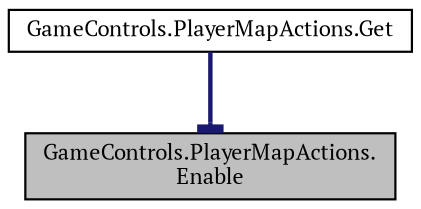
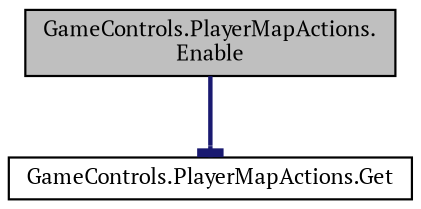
(210, 87) -> (210, 111)
